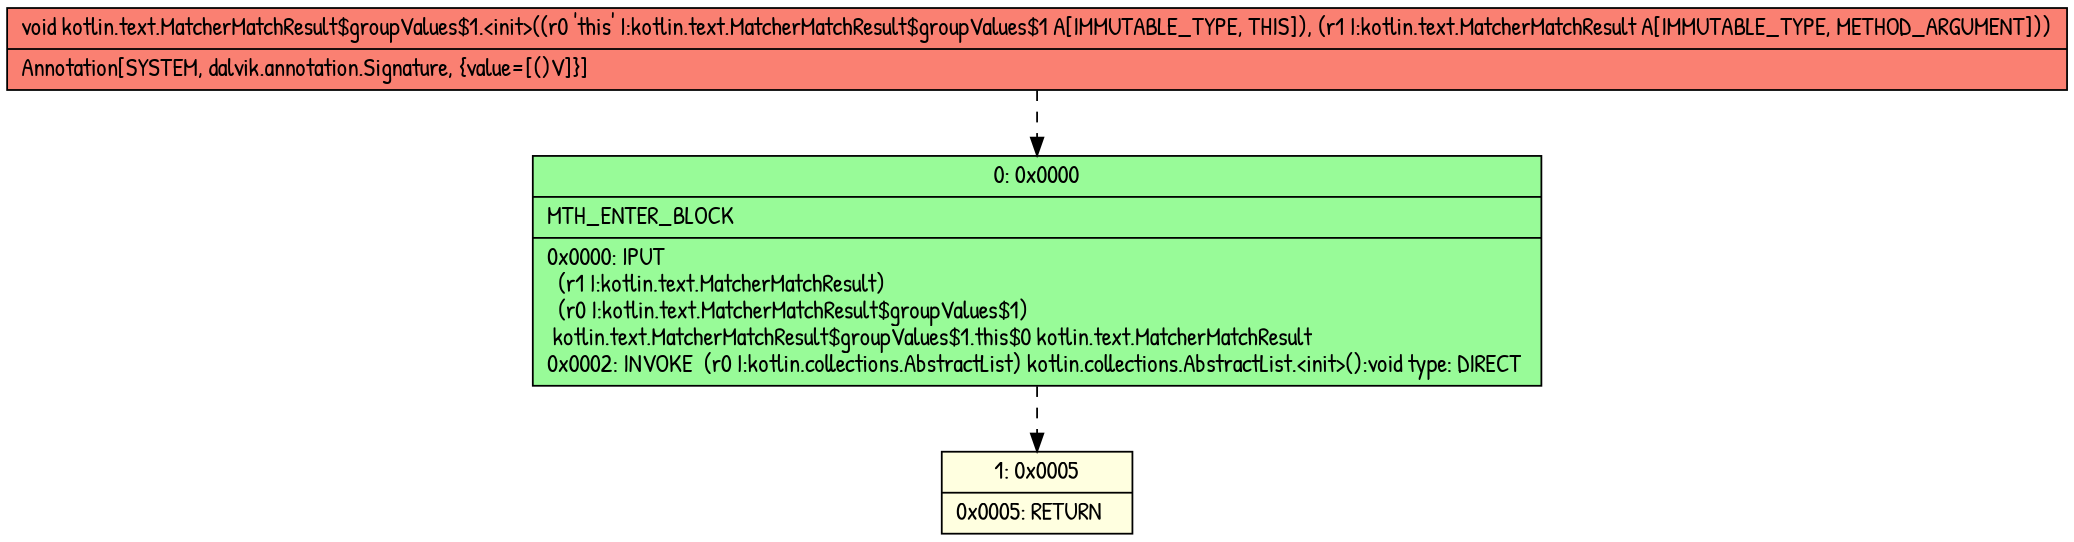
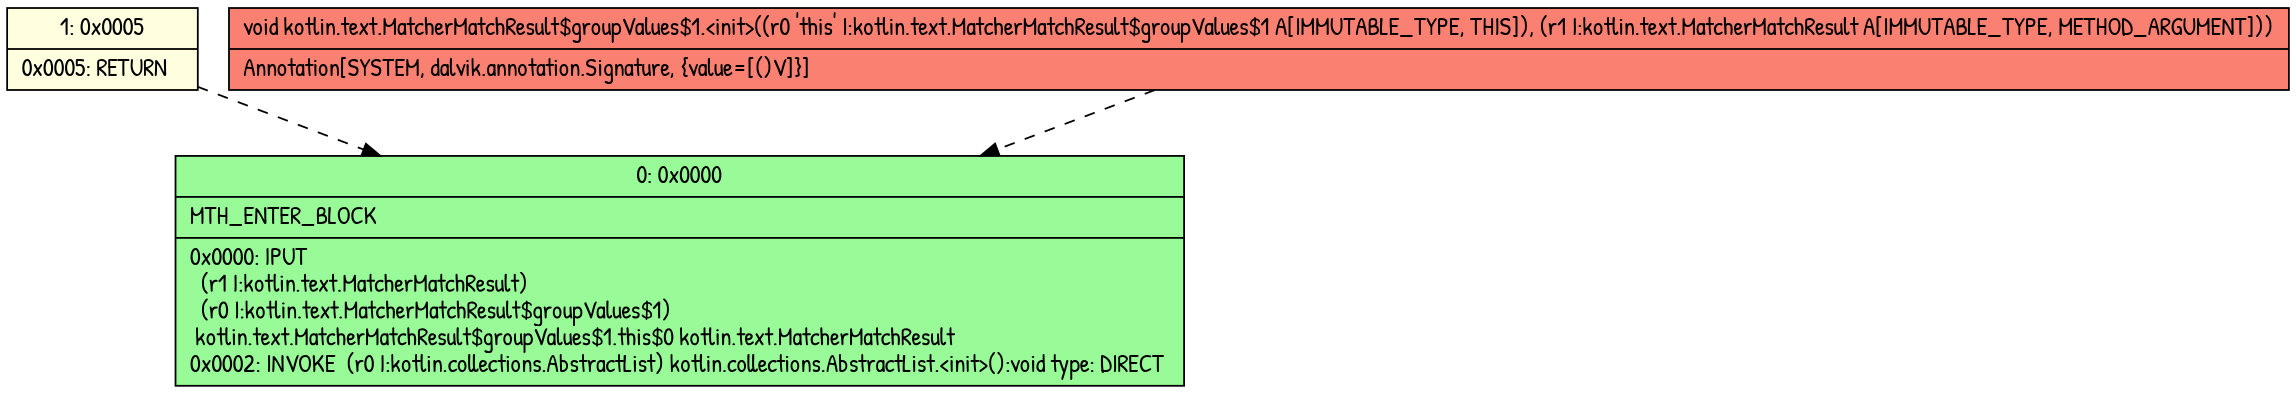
(1037, 410) -> (281, 118)
